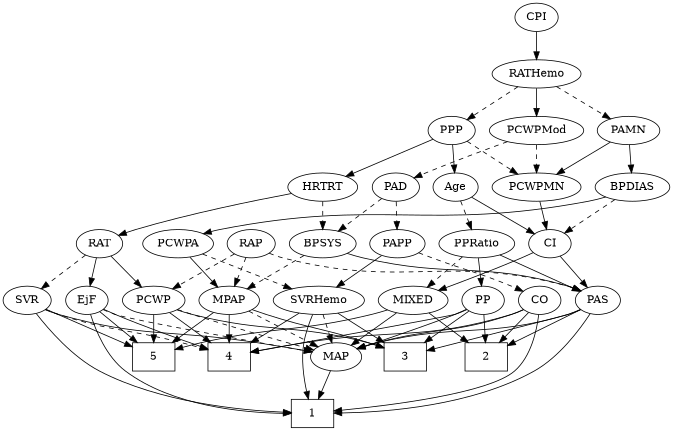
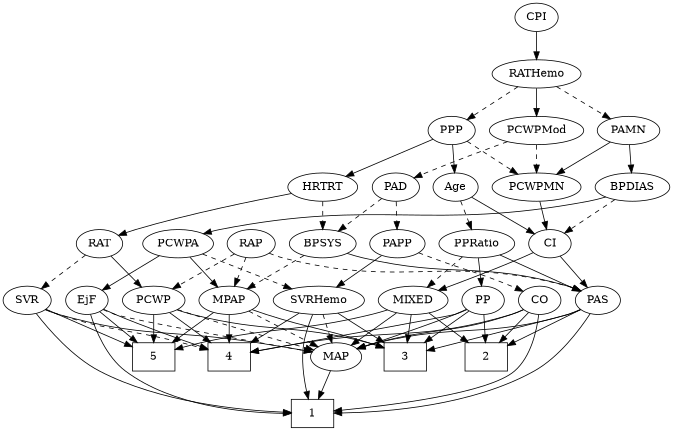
(94, 268) -> (134, 271)
none -> (410, 325)
